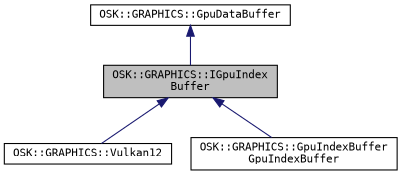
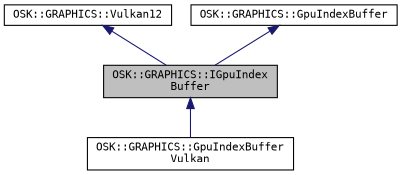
(190, 15) -> (294, 15)
(130, 124) -> (139, 48)
(294, 154) -> (190, 154)
